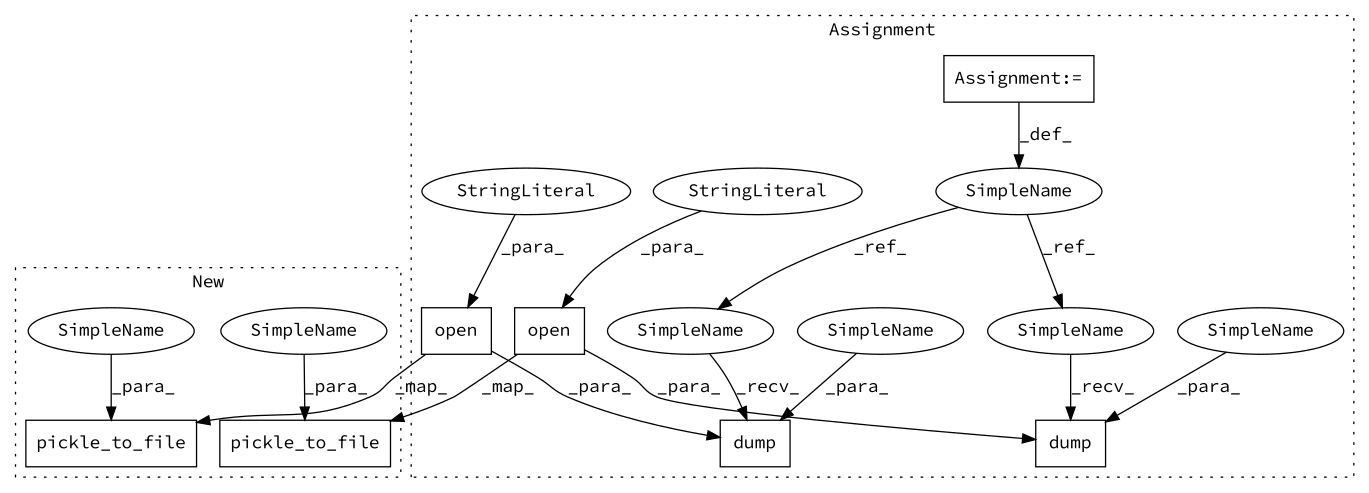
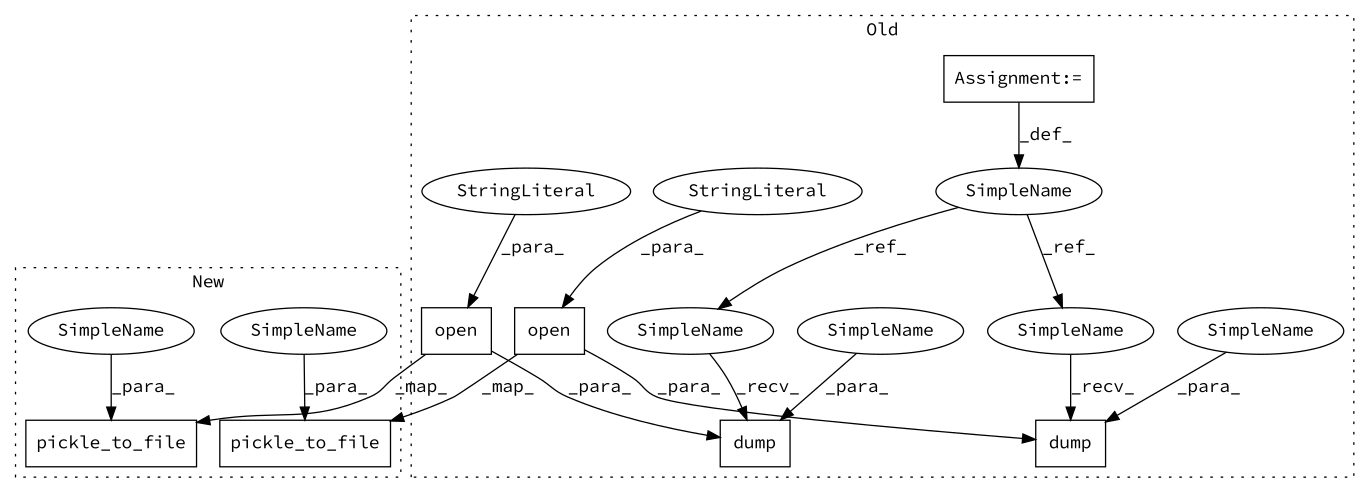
(883, 30) -> (883, 30)
